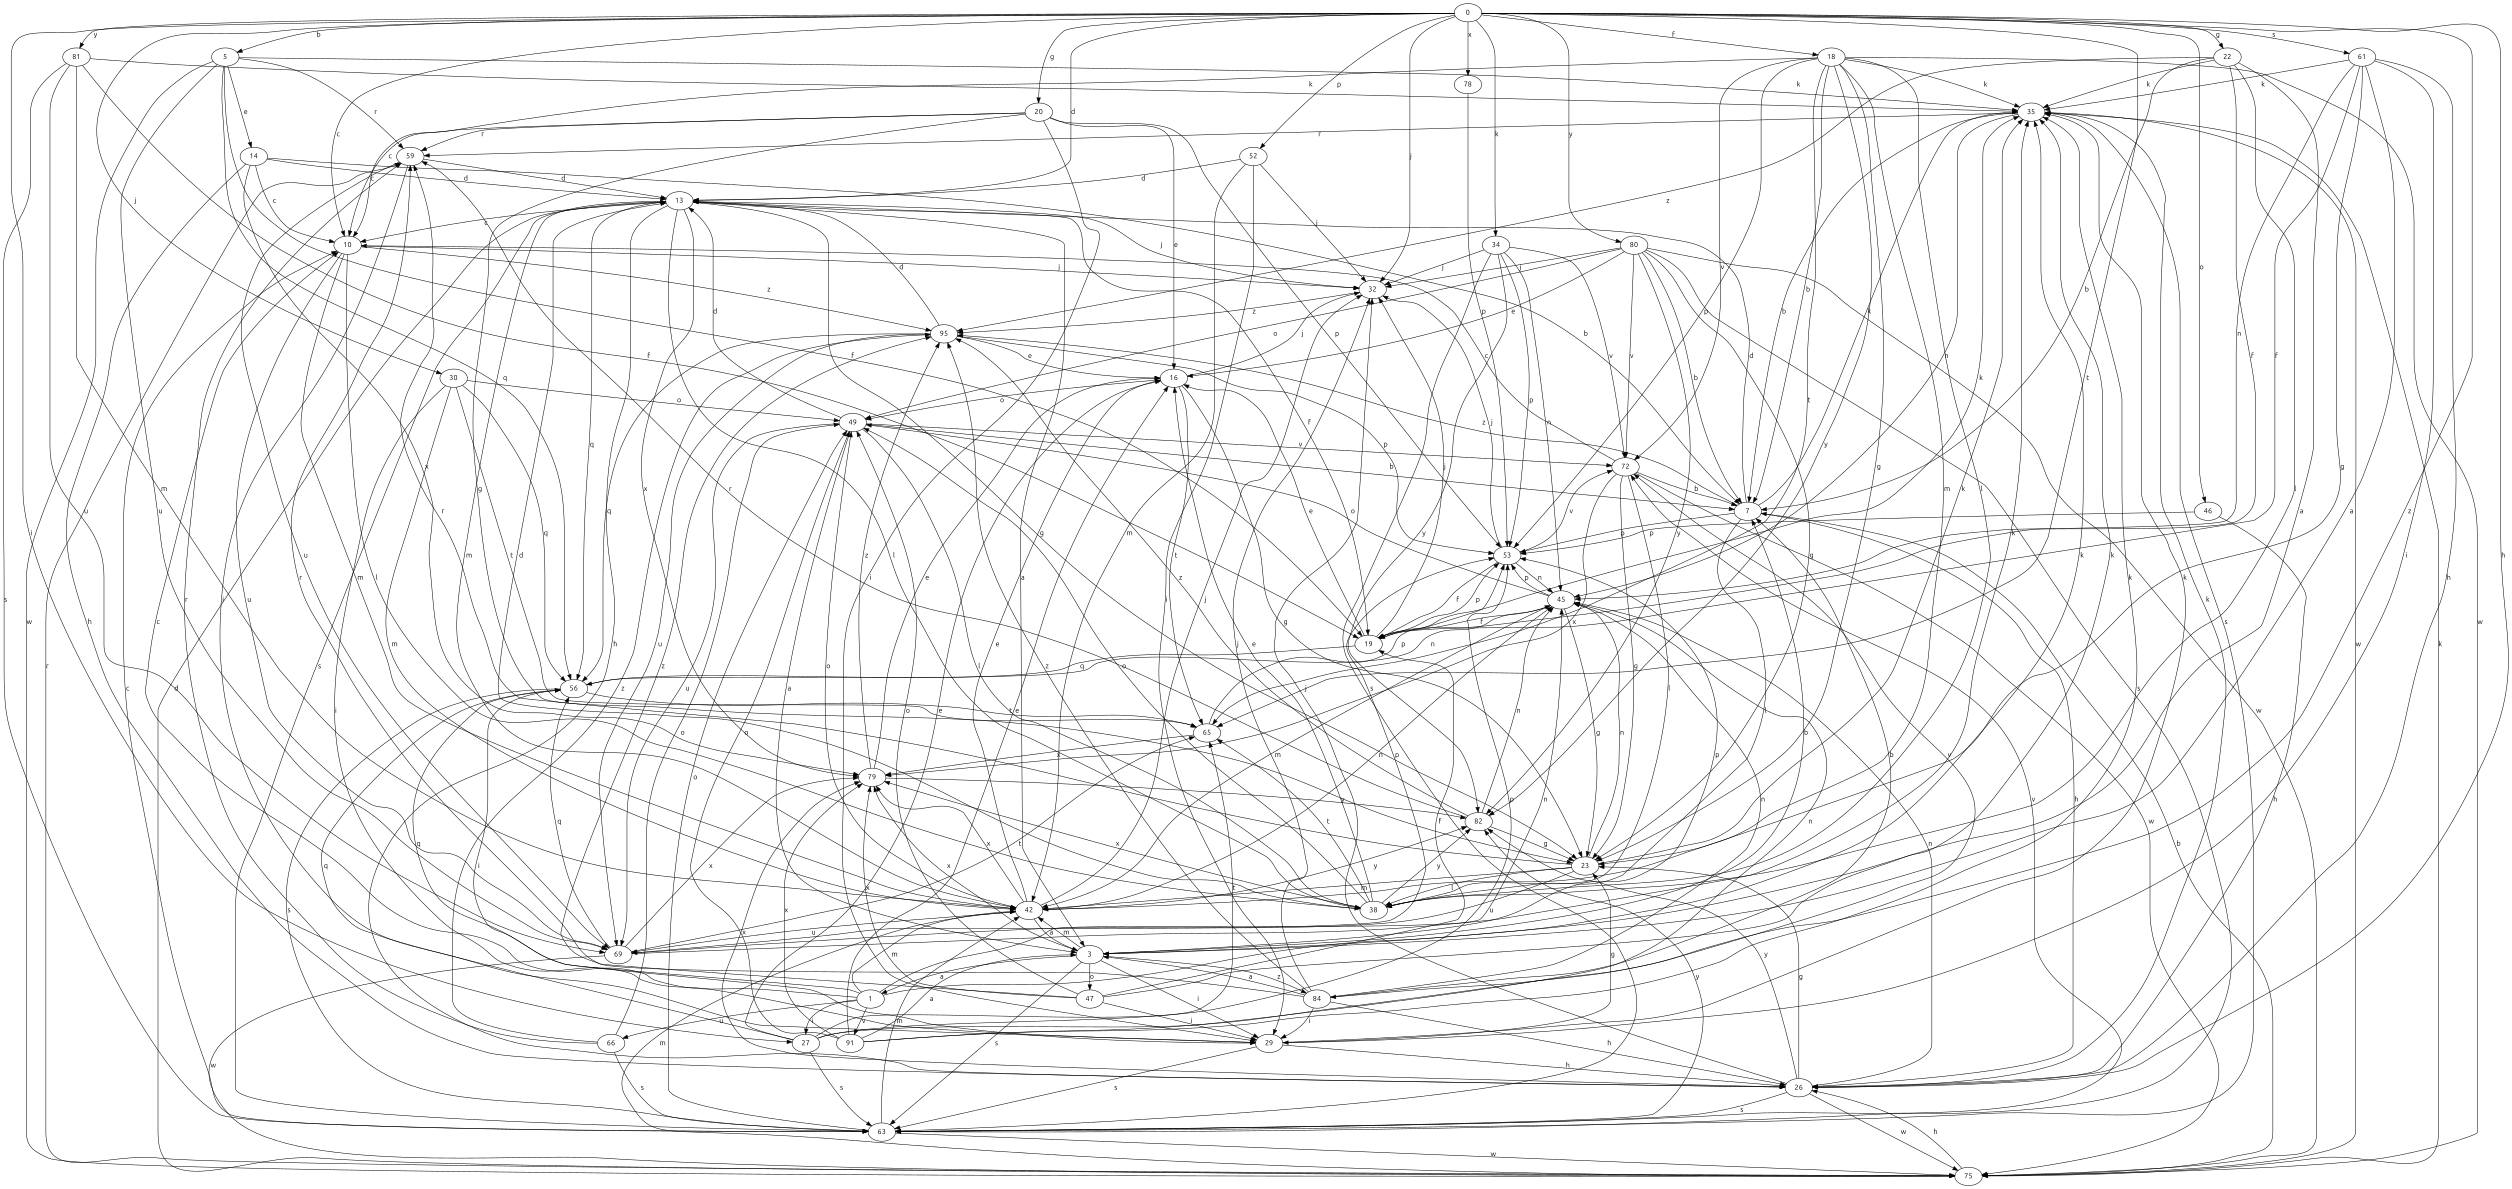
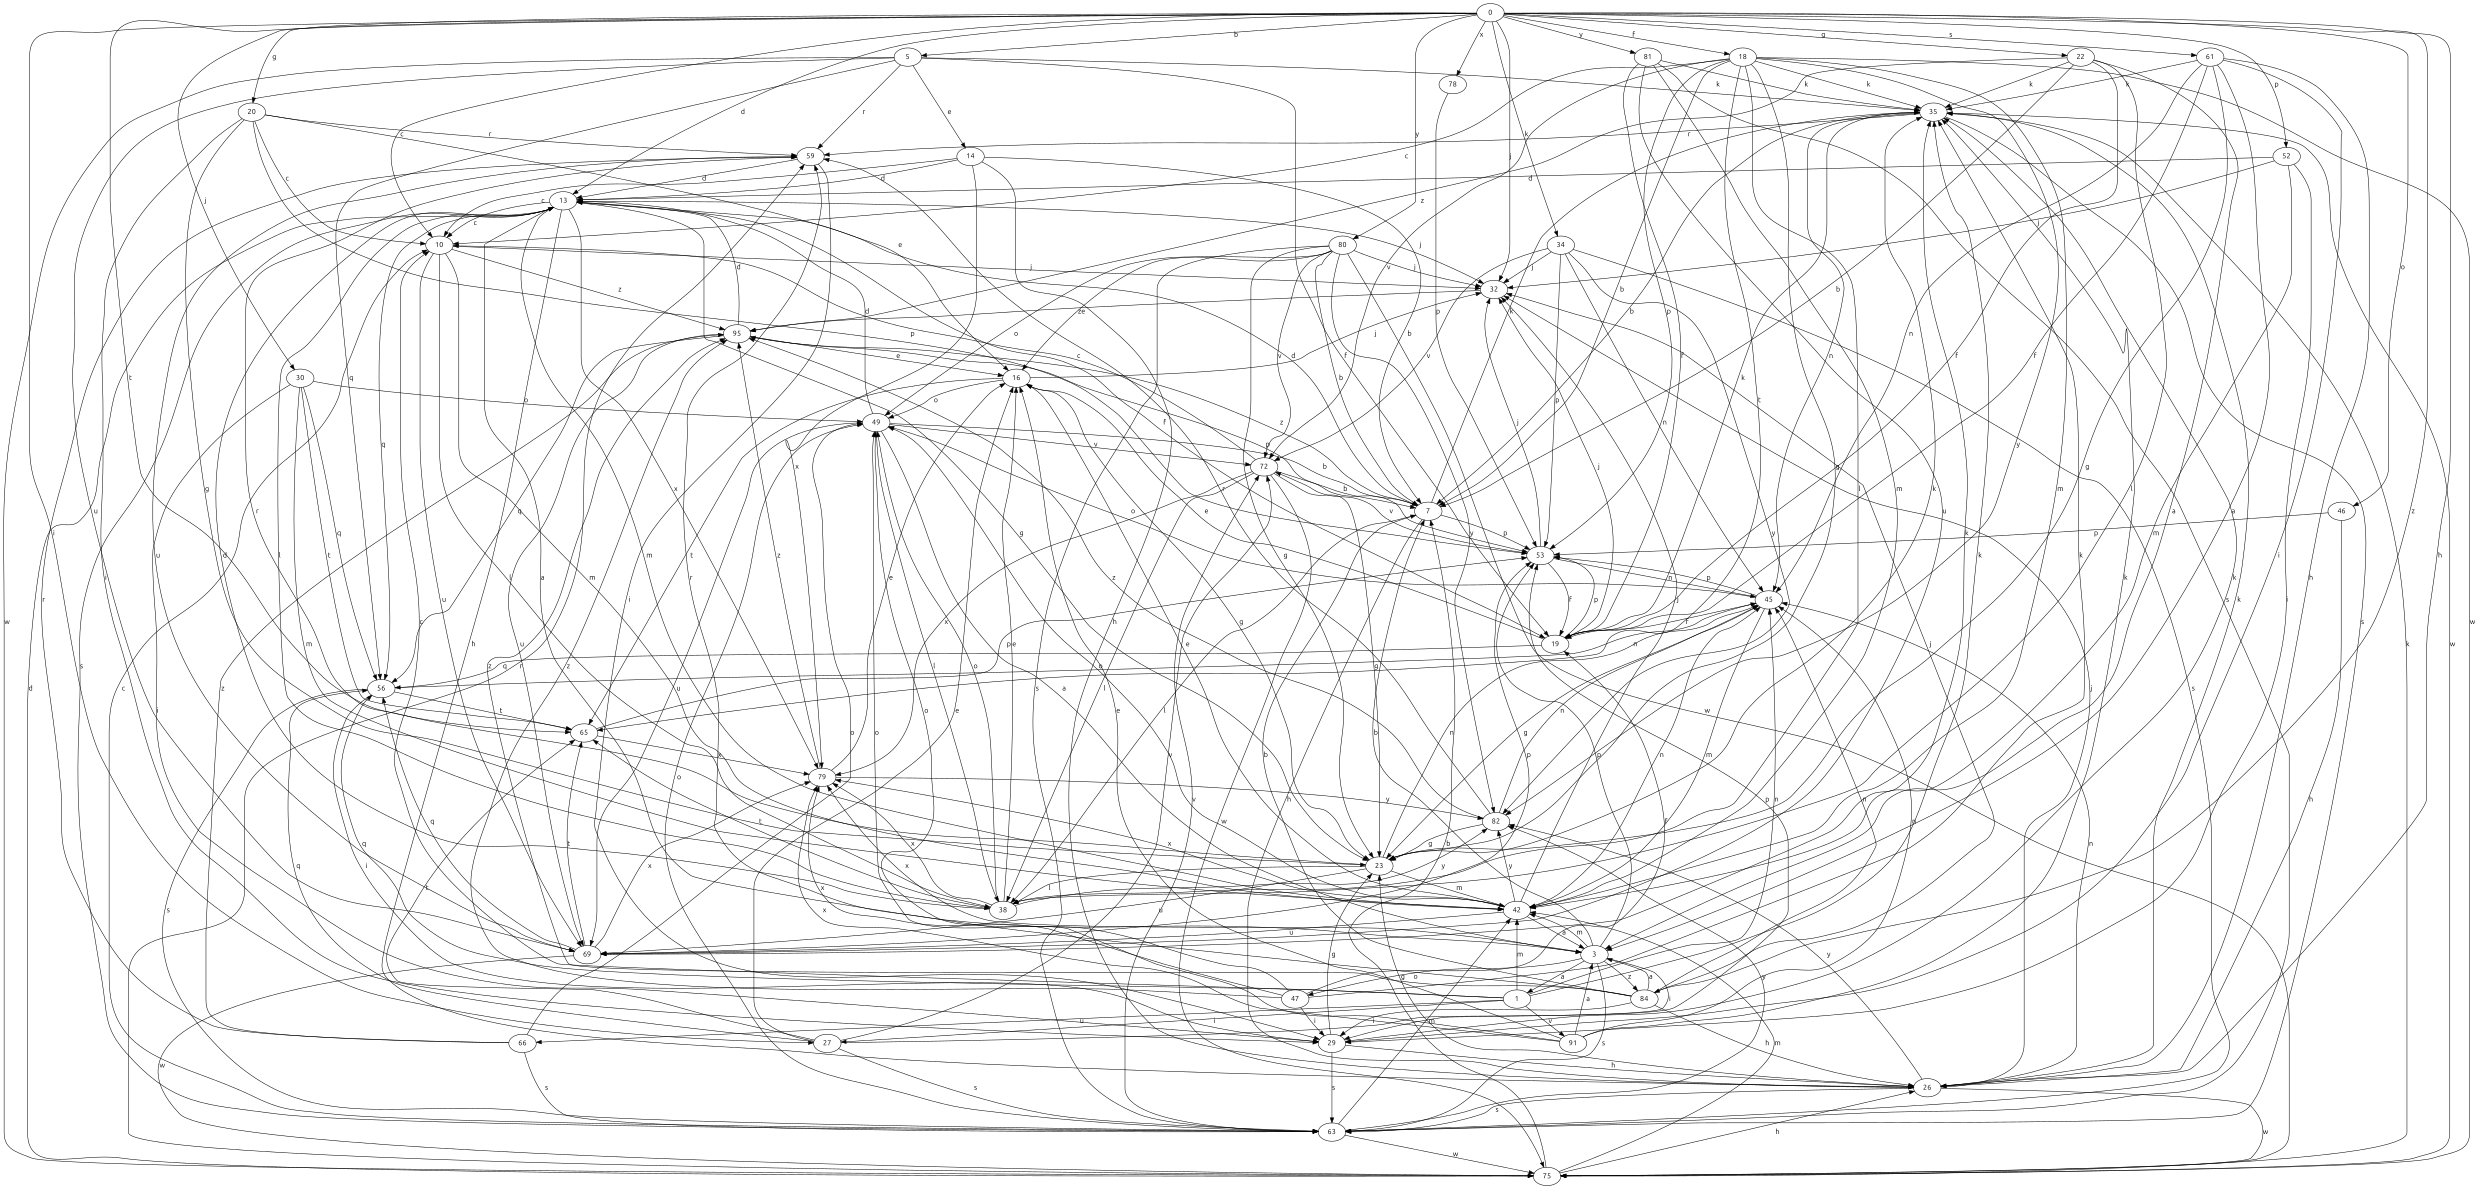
(1108, 1069) -> none
